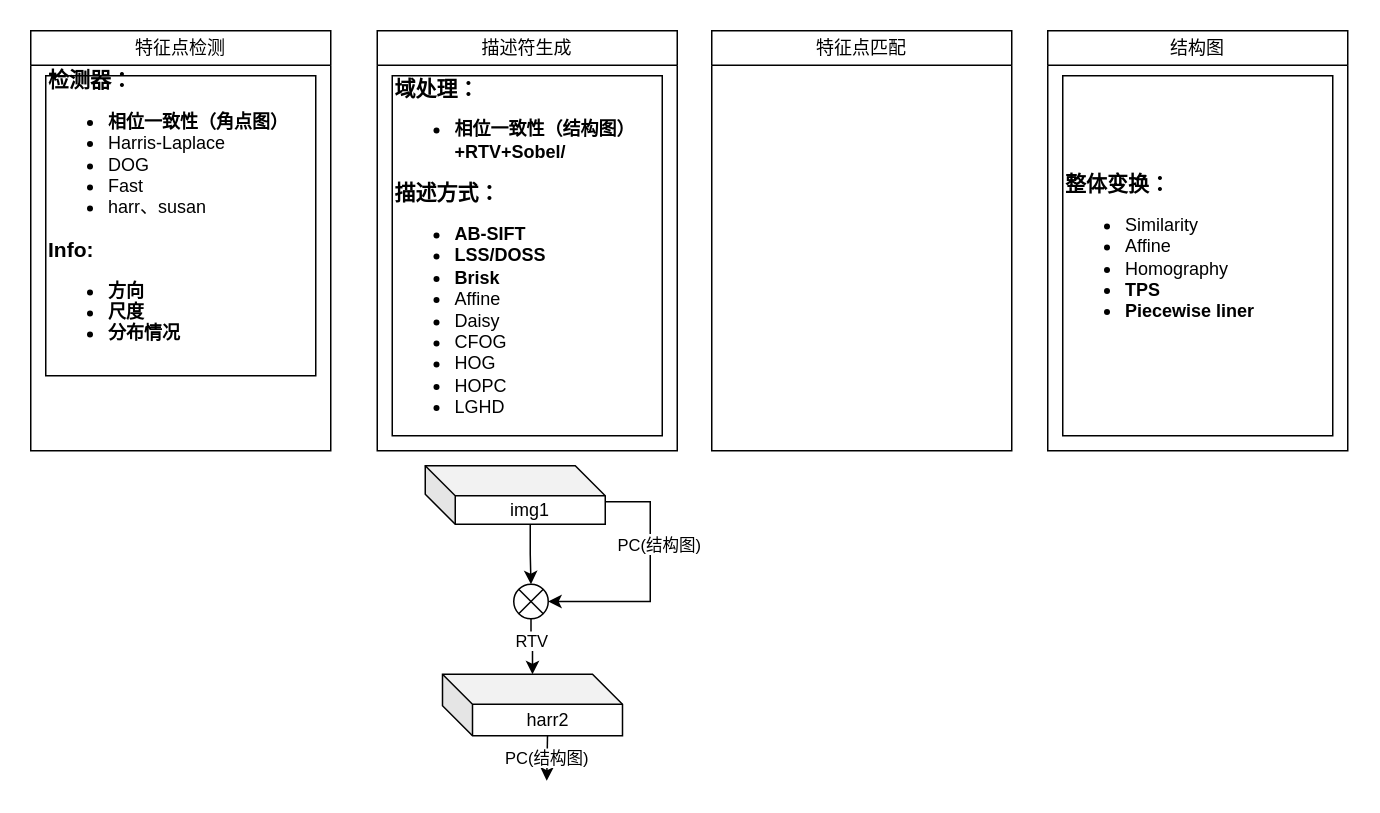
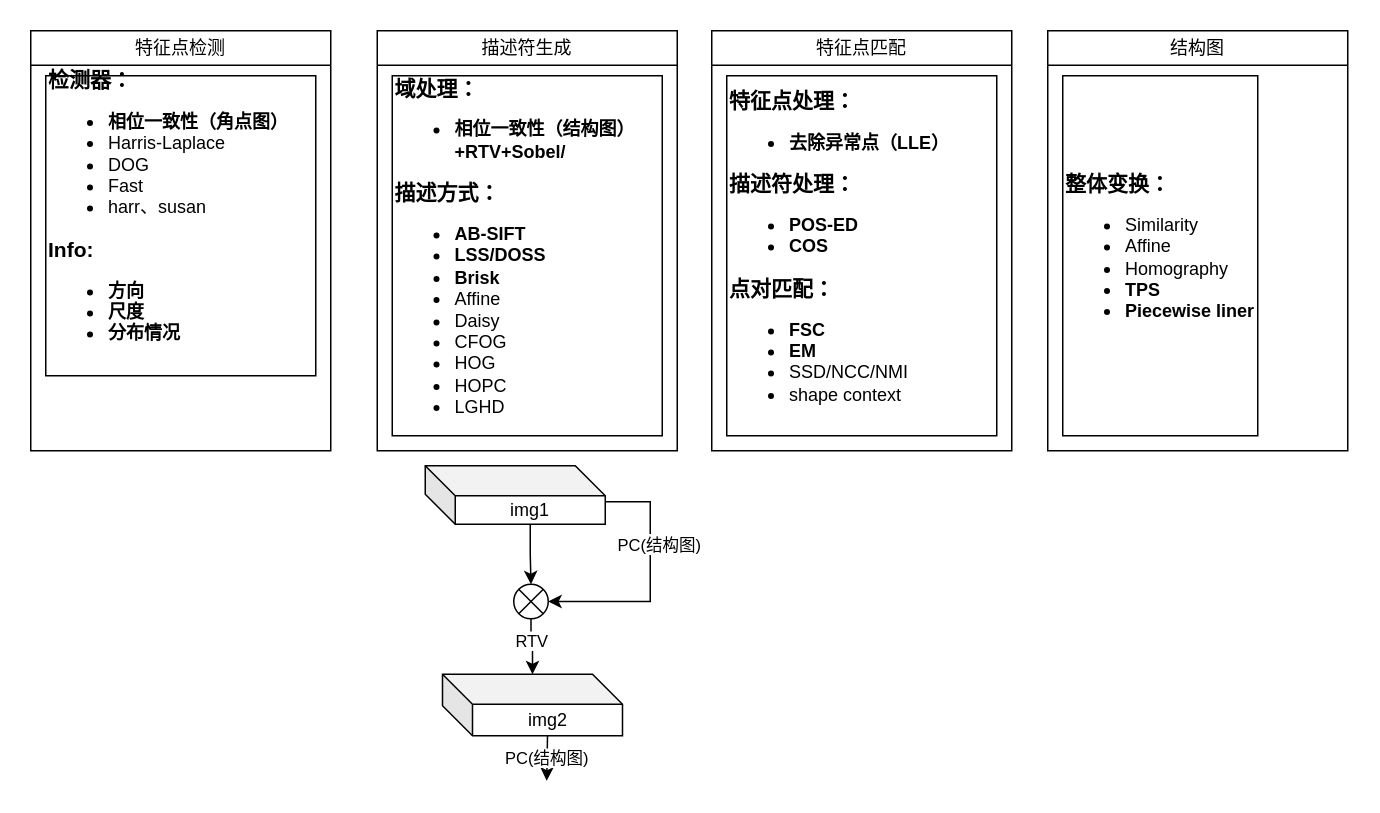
none -> (862, 256)
(1198, 256) -> (1160, 256)
(548, 721) -> (548, 721)
